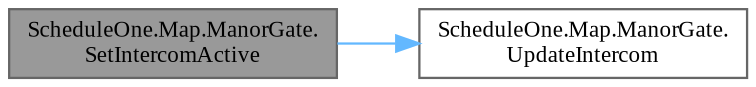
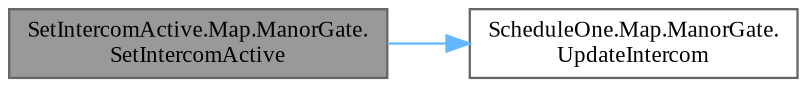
(173, 44) -> (198, 44)
